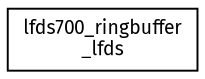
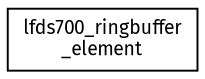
(103, 40) -> (103, 40)
